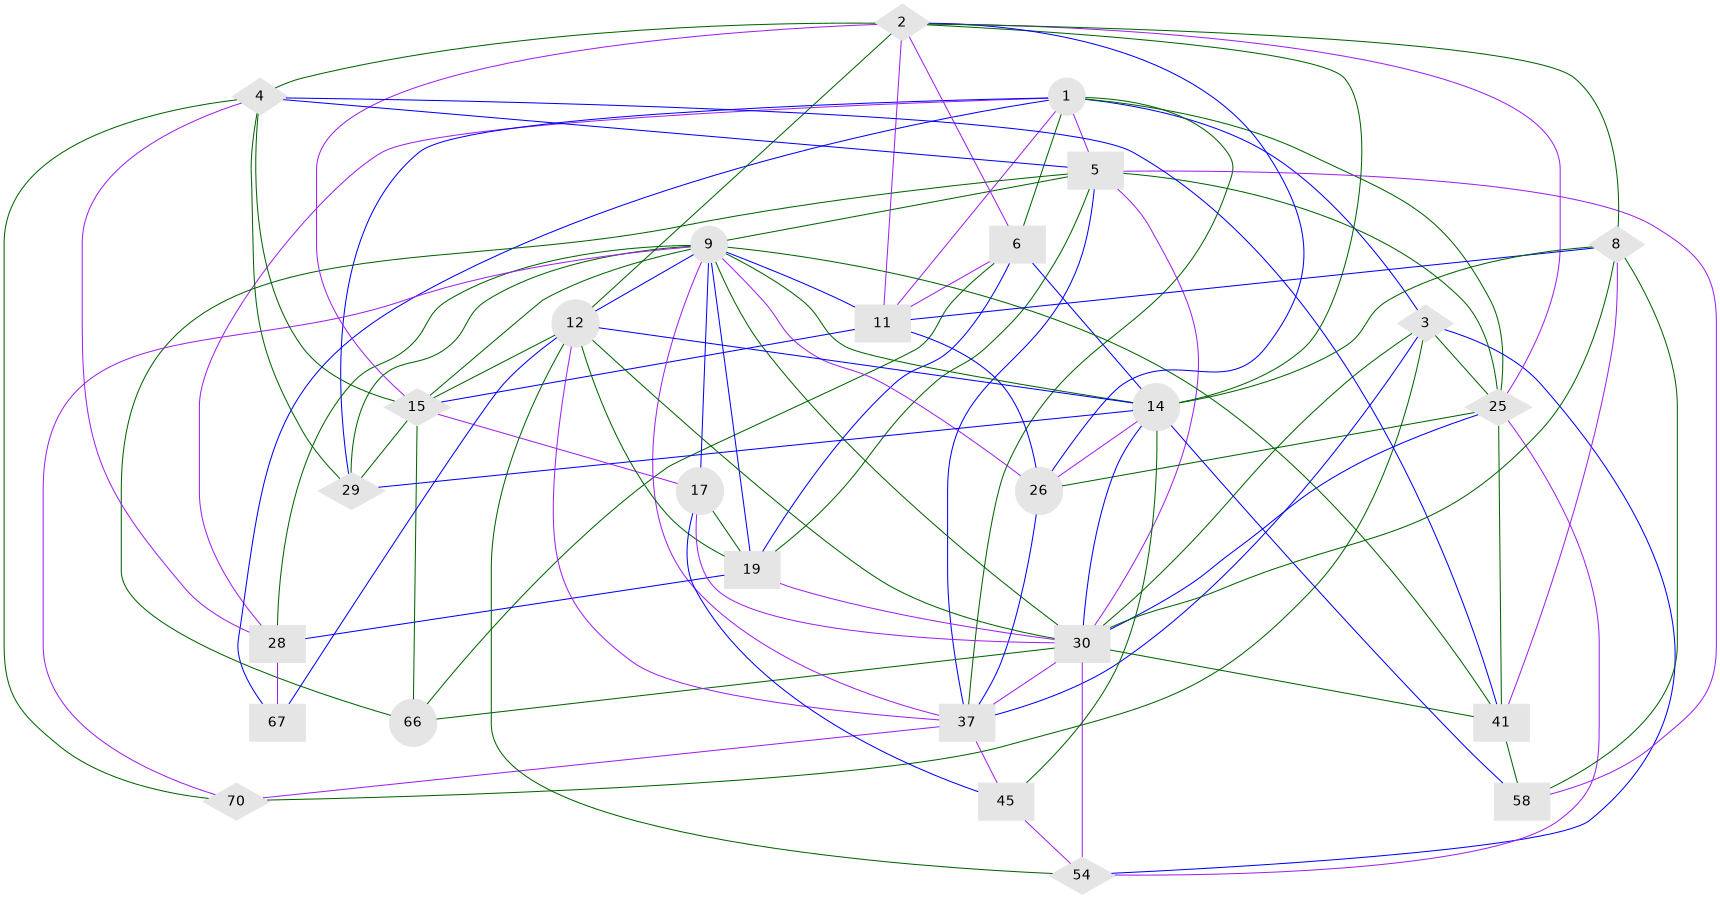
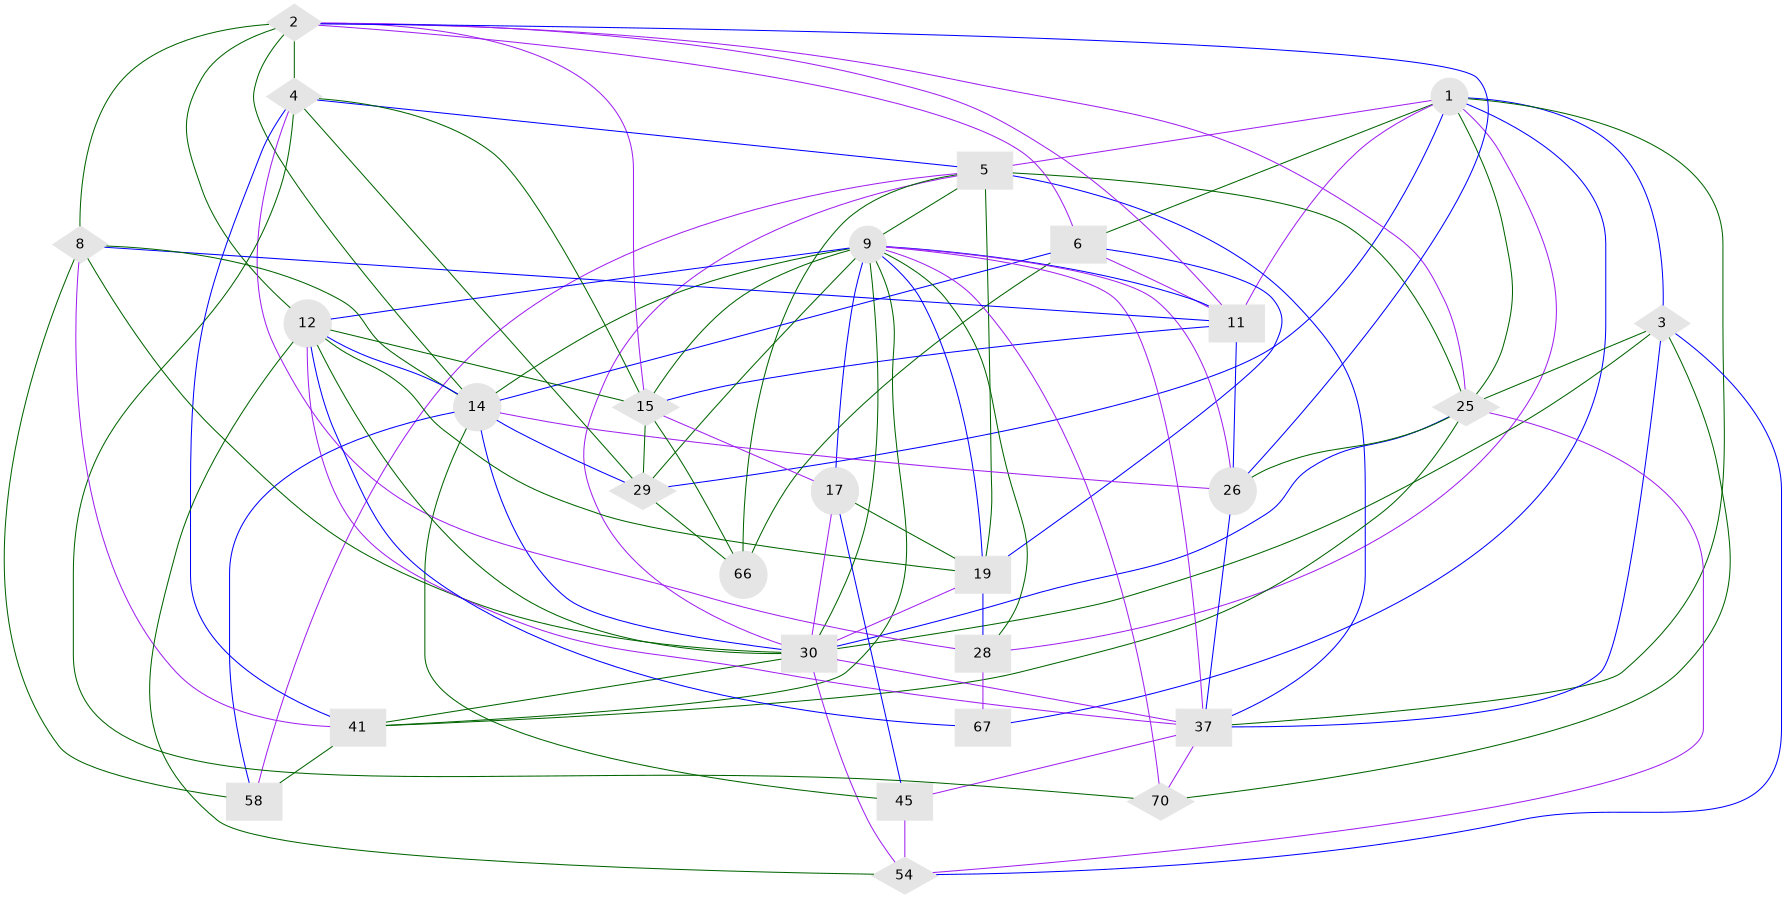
(745, 684) -> (685, 527)
